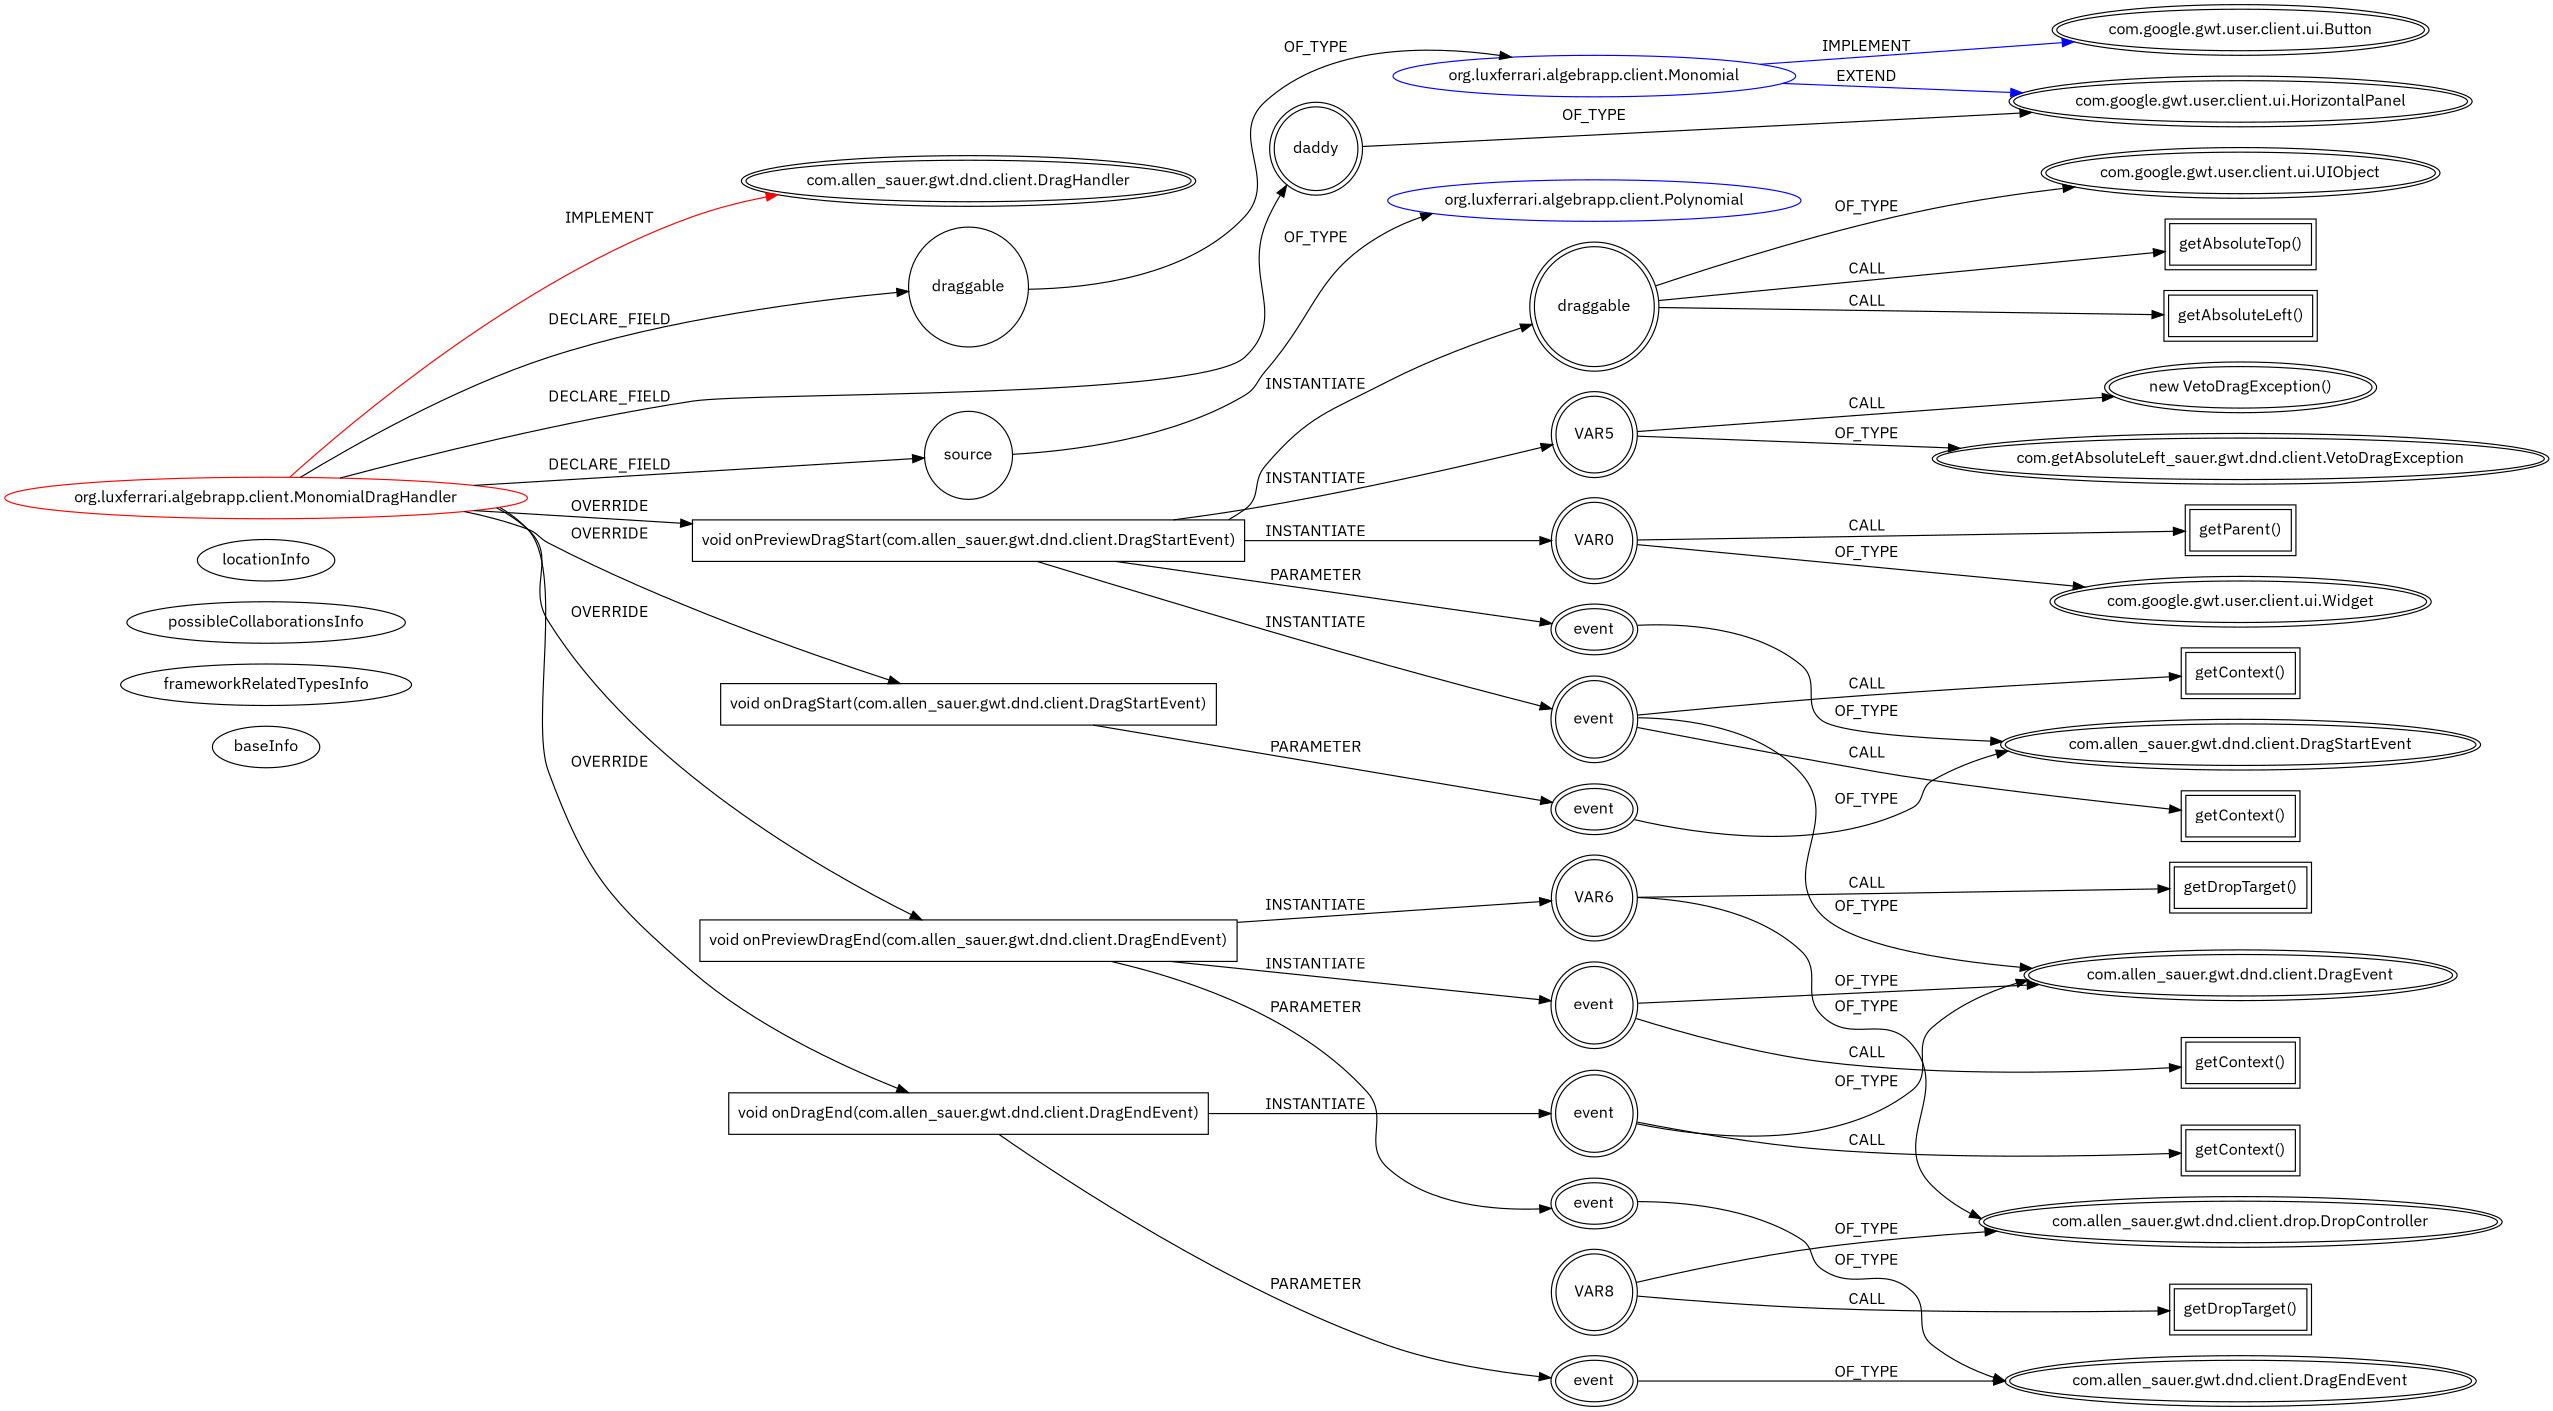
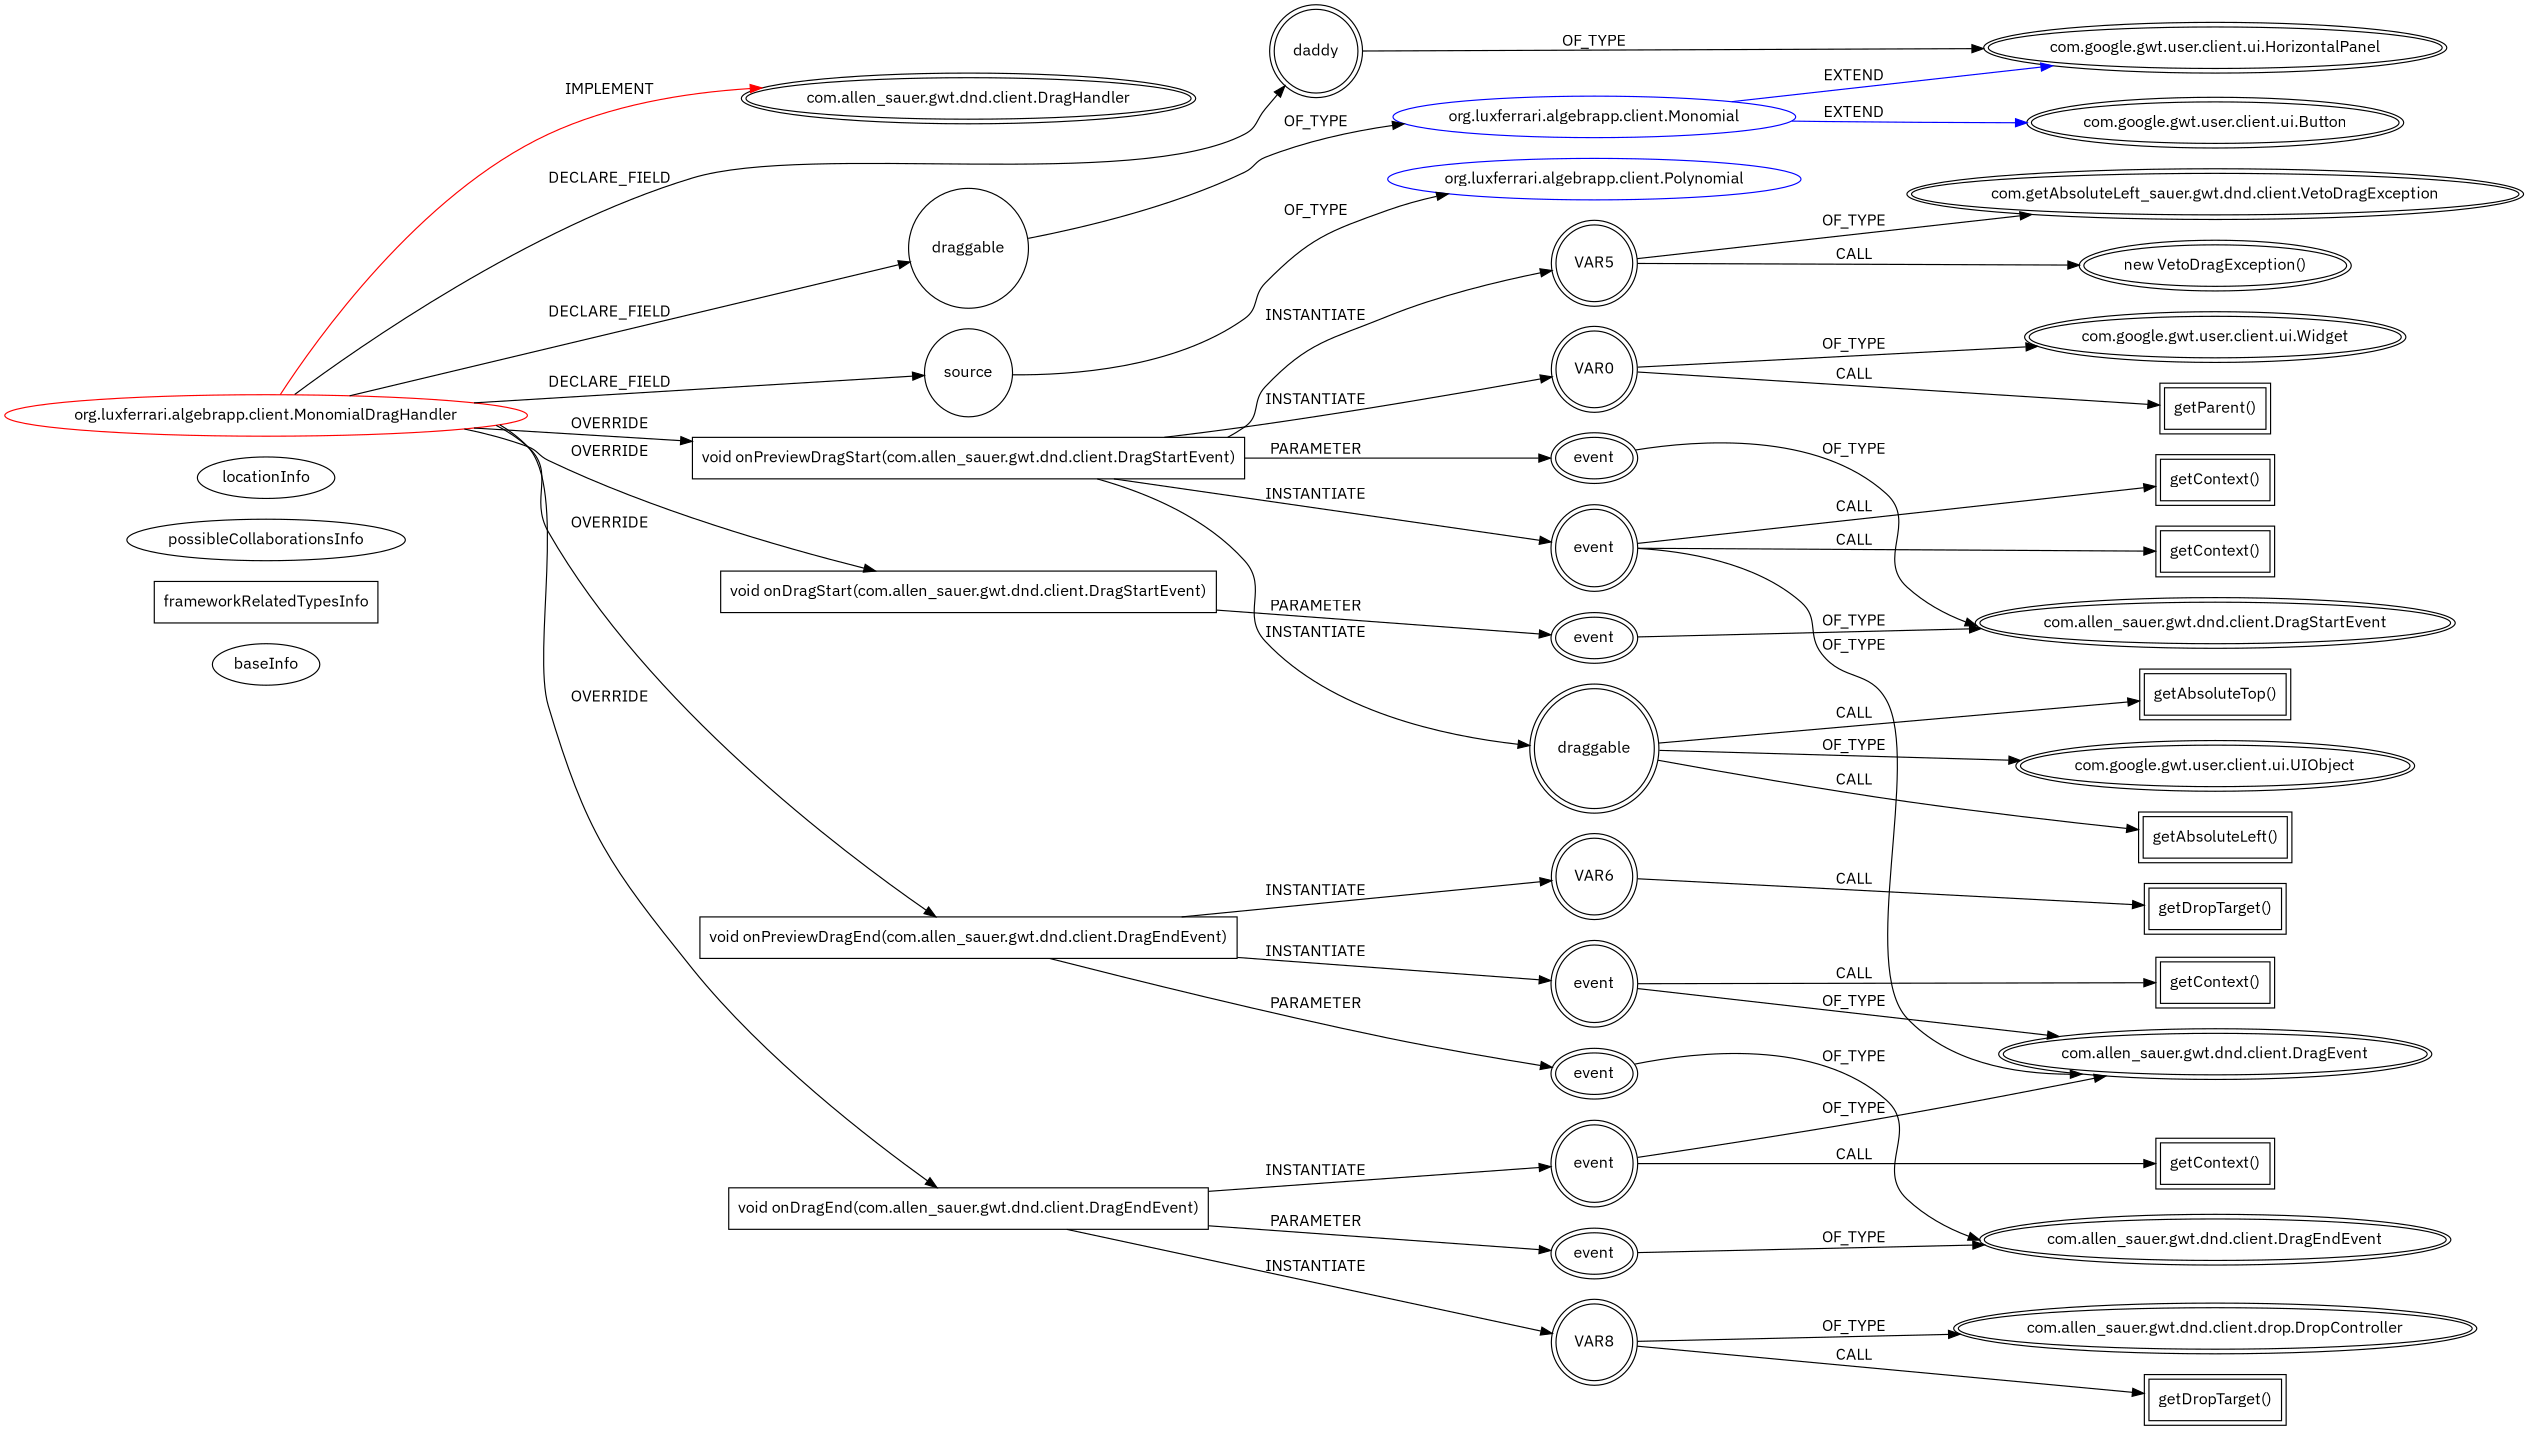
(1867, 47) -> (1854, 113)
(266, 685) -> (266, 602)
(1843, 1028) -> none
none -> (1304, 1280)
